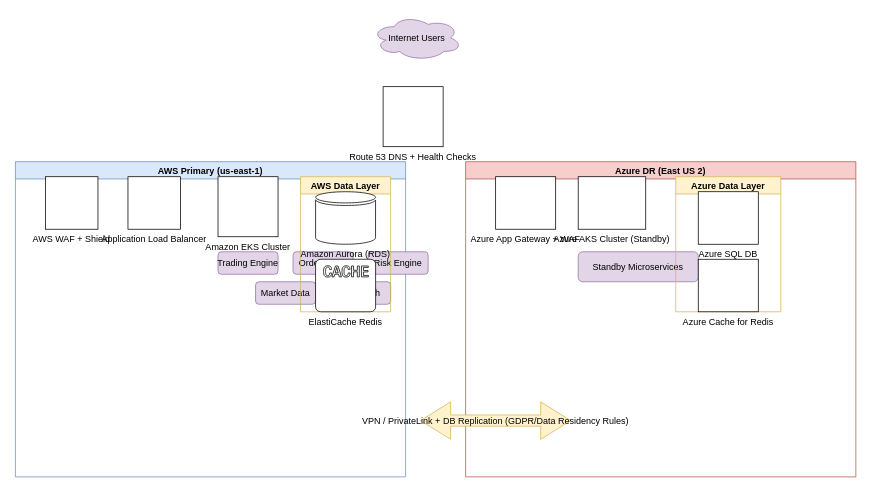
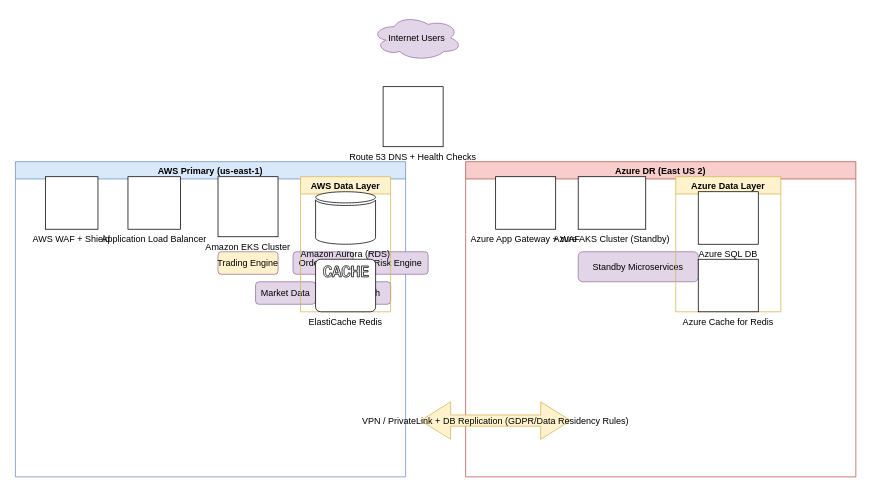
(248, 263) -> (248, 263)
